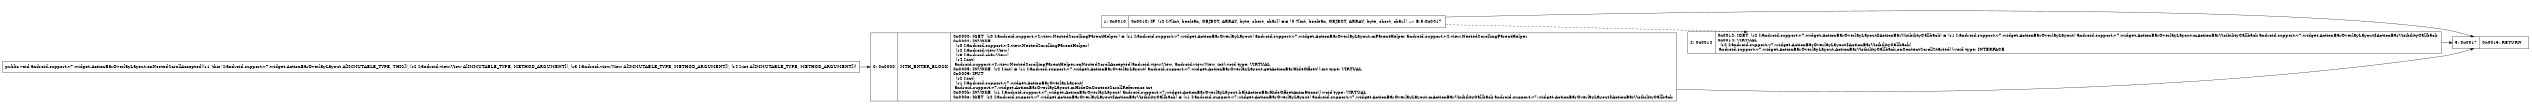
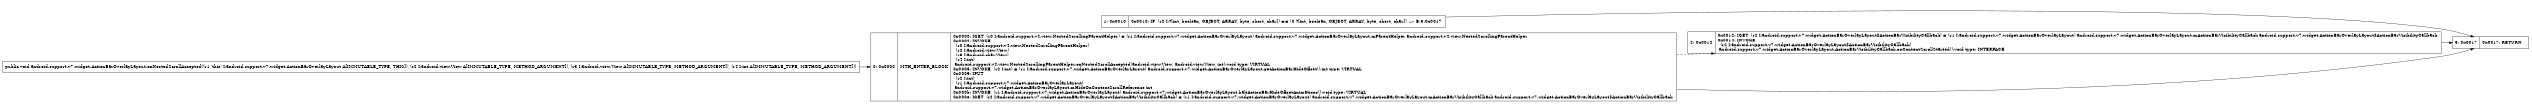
(1595, 28) -> (1694, 54)
(1739, 40) -> (1738, 40)
(2504, 43) -> (2504, 43)
